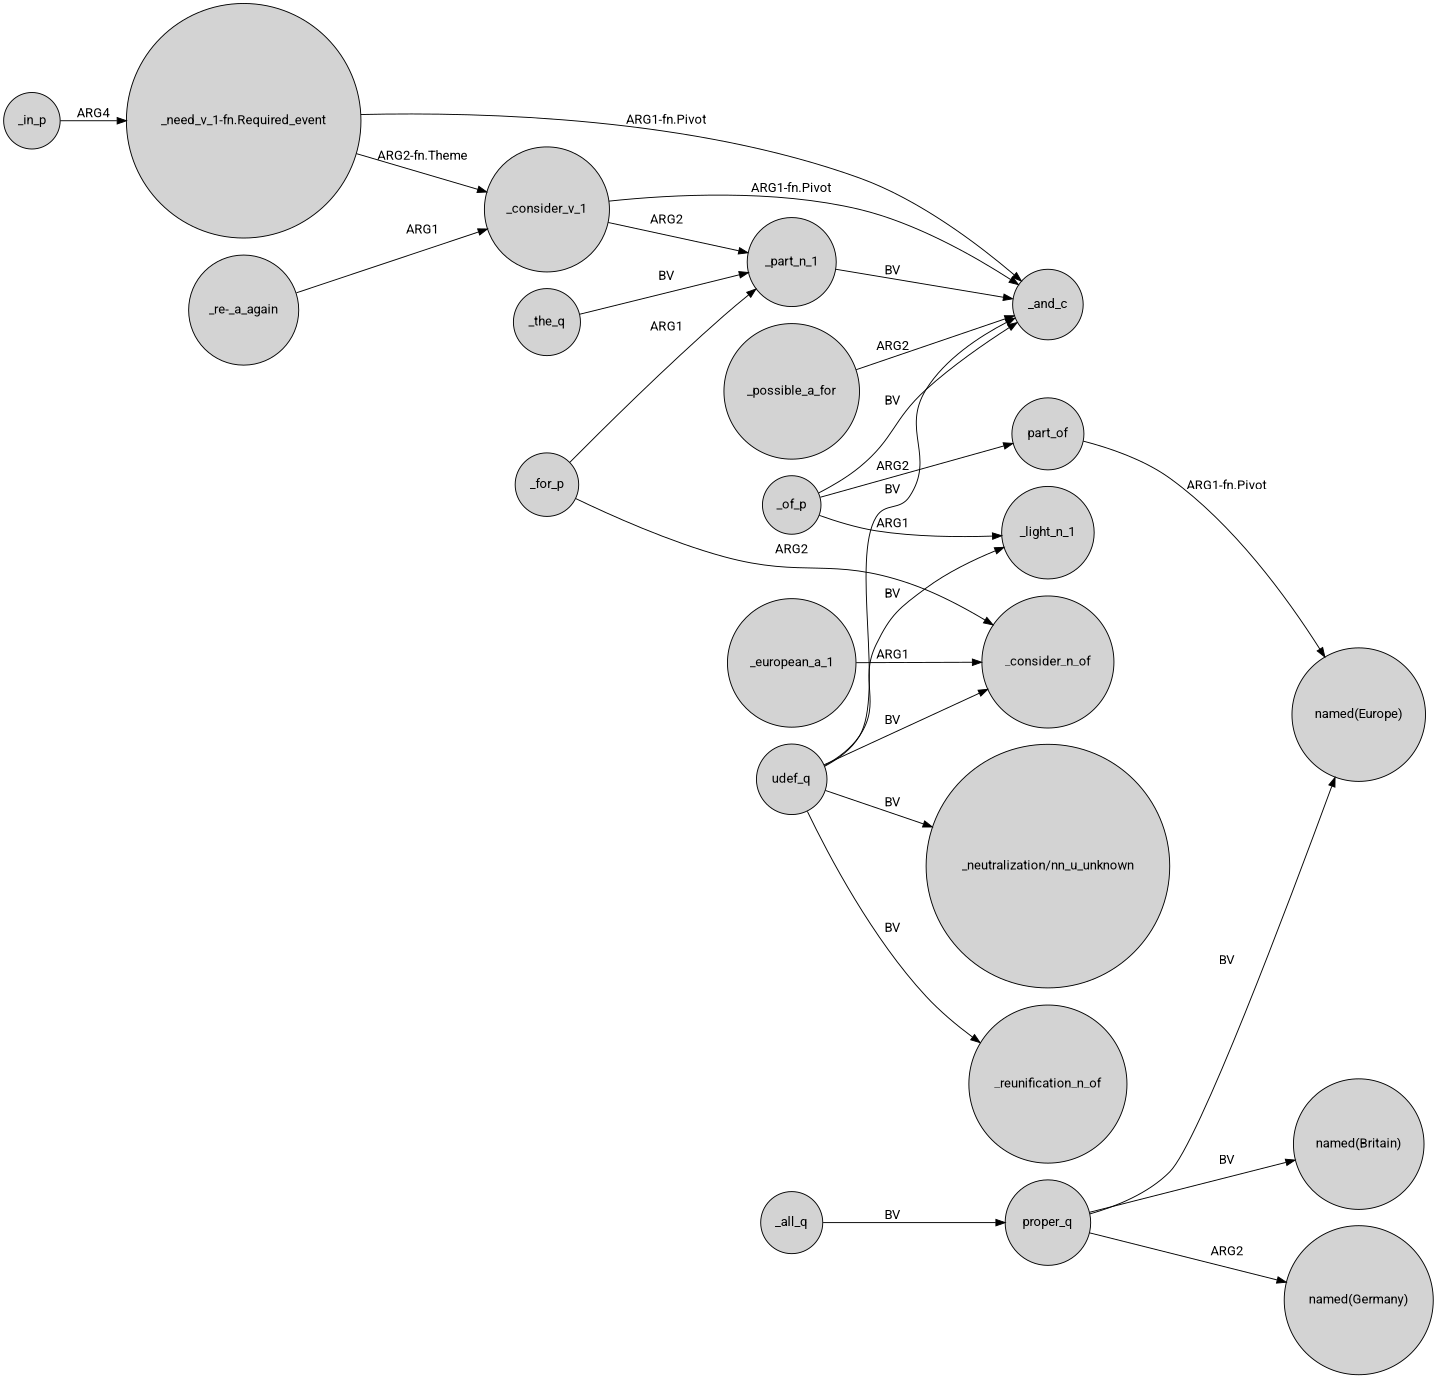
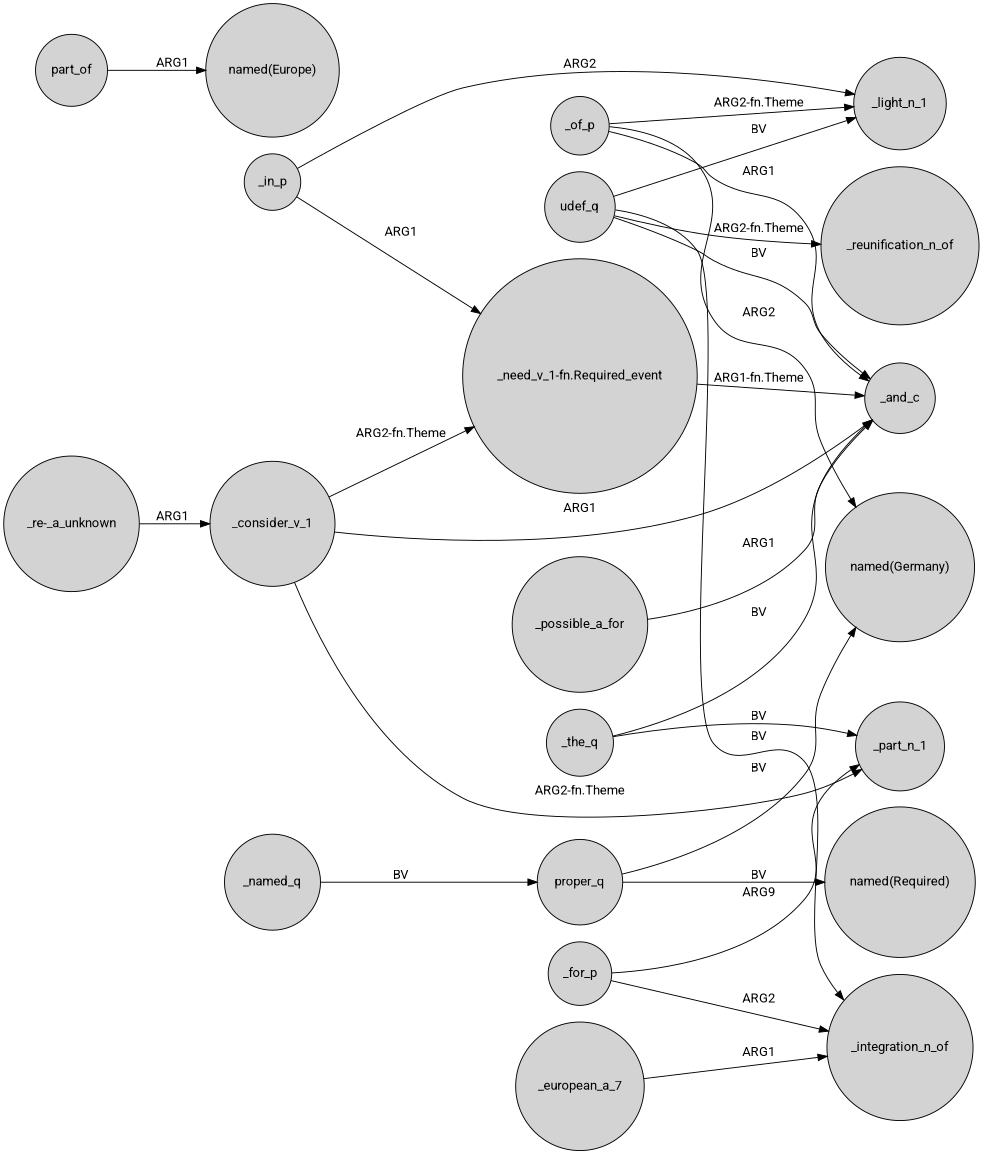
none -> (562, 74)
(93, 114) -> (401, 232)
(667, 120) -> (759, 378)
(417, 171) -> (398, 464)
(792, 189) -> (580, 509)
(667, 220) -> (580, 791)
(920, 283) -> (799, 627)
(244, 310) -> (72, 524)
(667, 327) -> (759, 893)
(893, 347) -> (759, 544)
(893, 401) -> (759, 172)
(912, 472) -> (718, 324)
(1227, 486) -> (173, 63)
(893, 524) -> (759, 103)
(1048, 662) -> (900, 1048)
(792, 663) -> (580, 1086)
(1048, 866) -> none
(893, 928) -> (759, 229)
(1240, 1024) -> none
(1359, 1144) -> (900, 882)
(792, 1223) -> (272, 882)
(1227, 1252) -> (759, 768)
